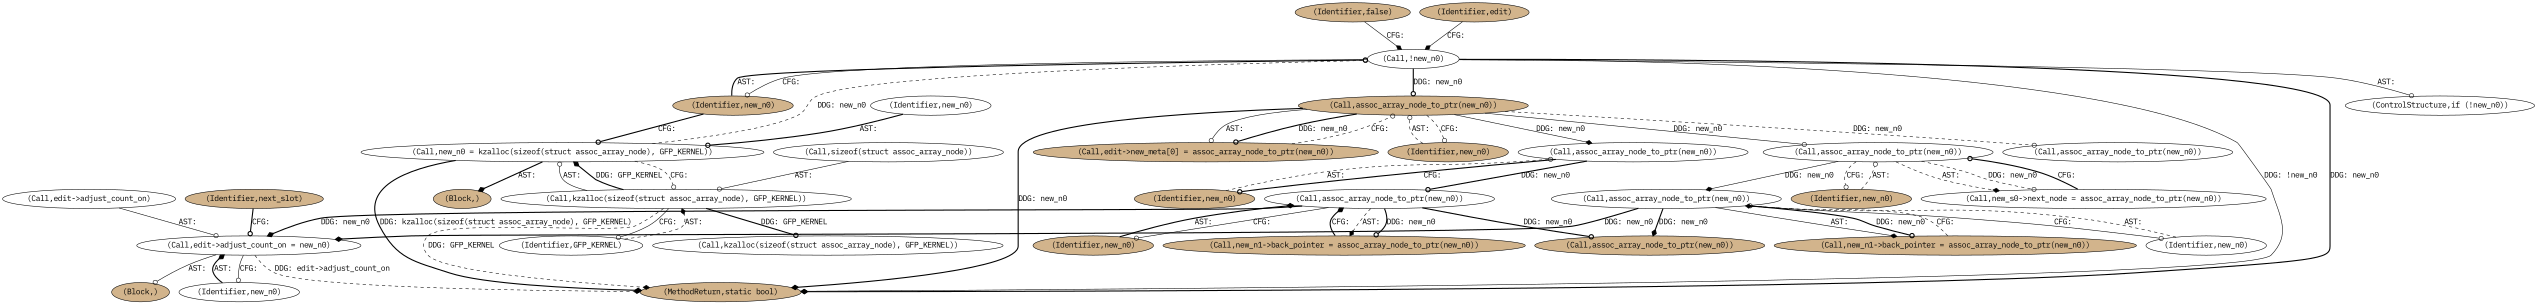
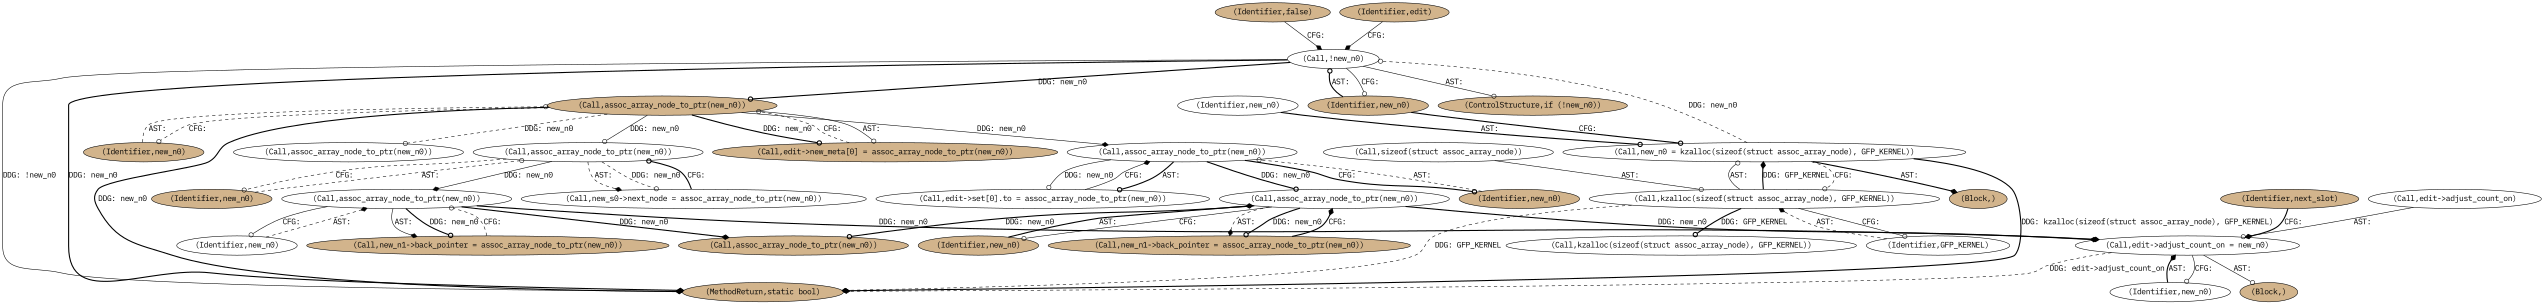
(2440, 106) -> (1533, 106)
none -> (1043, 199)
(252, 220) -> (2275, 228)
